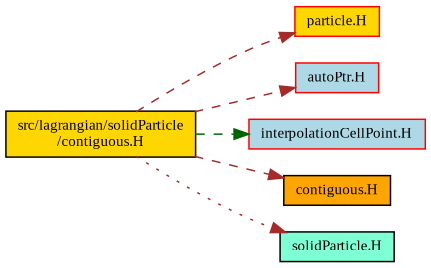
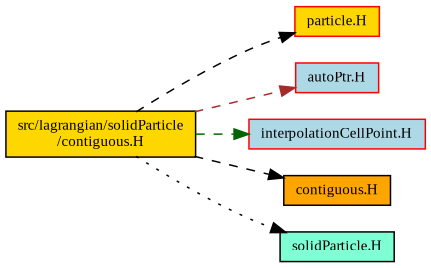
(206, 71) -> (206, 71)
(232, 165) -> (232, 165)
(202, 195) -> (202, 195)
